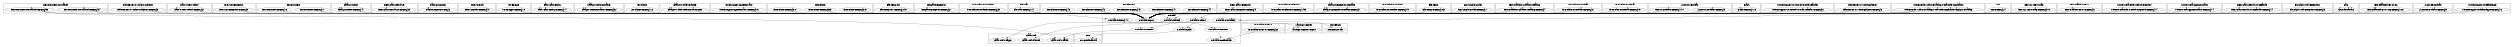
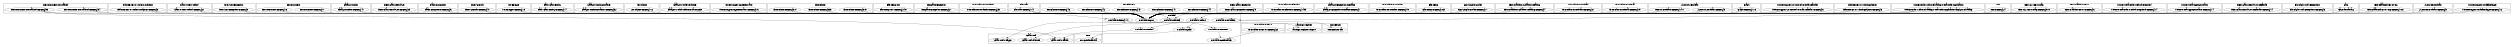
(438, 10) -> (438, 10)
